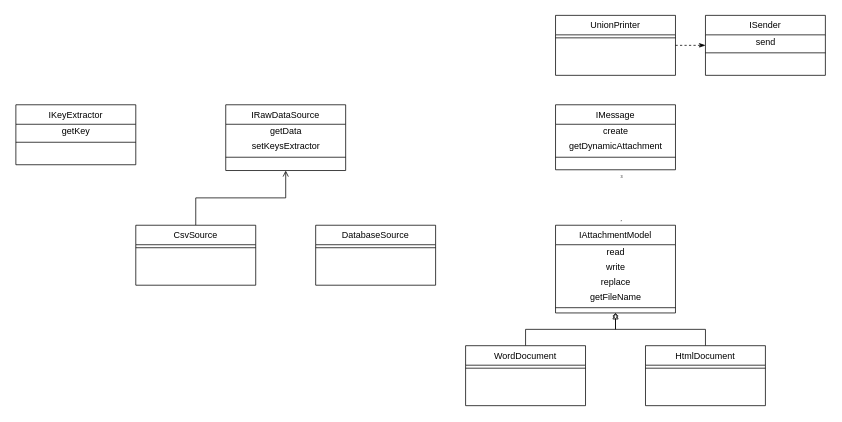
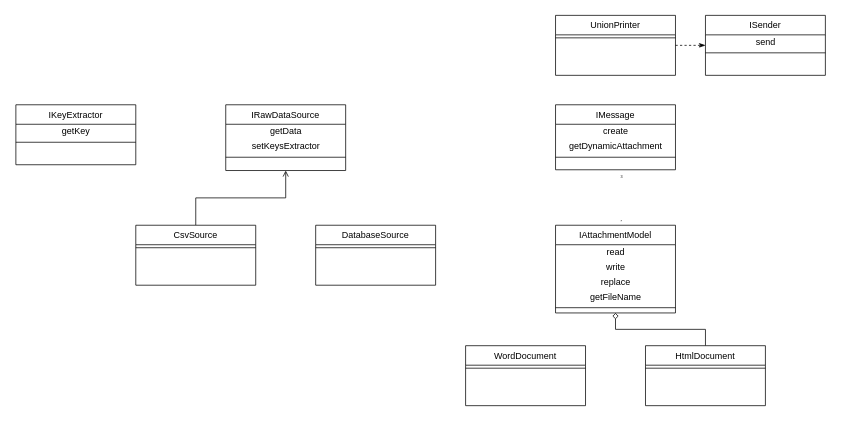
(561, 330) -> none
